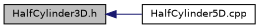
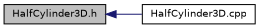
(199, 14) -> (199, 14)
